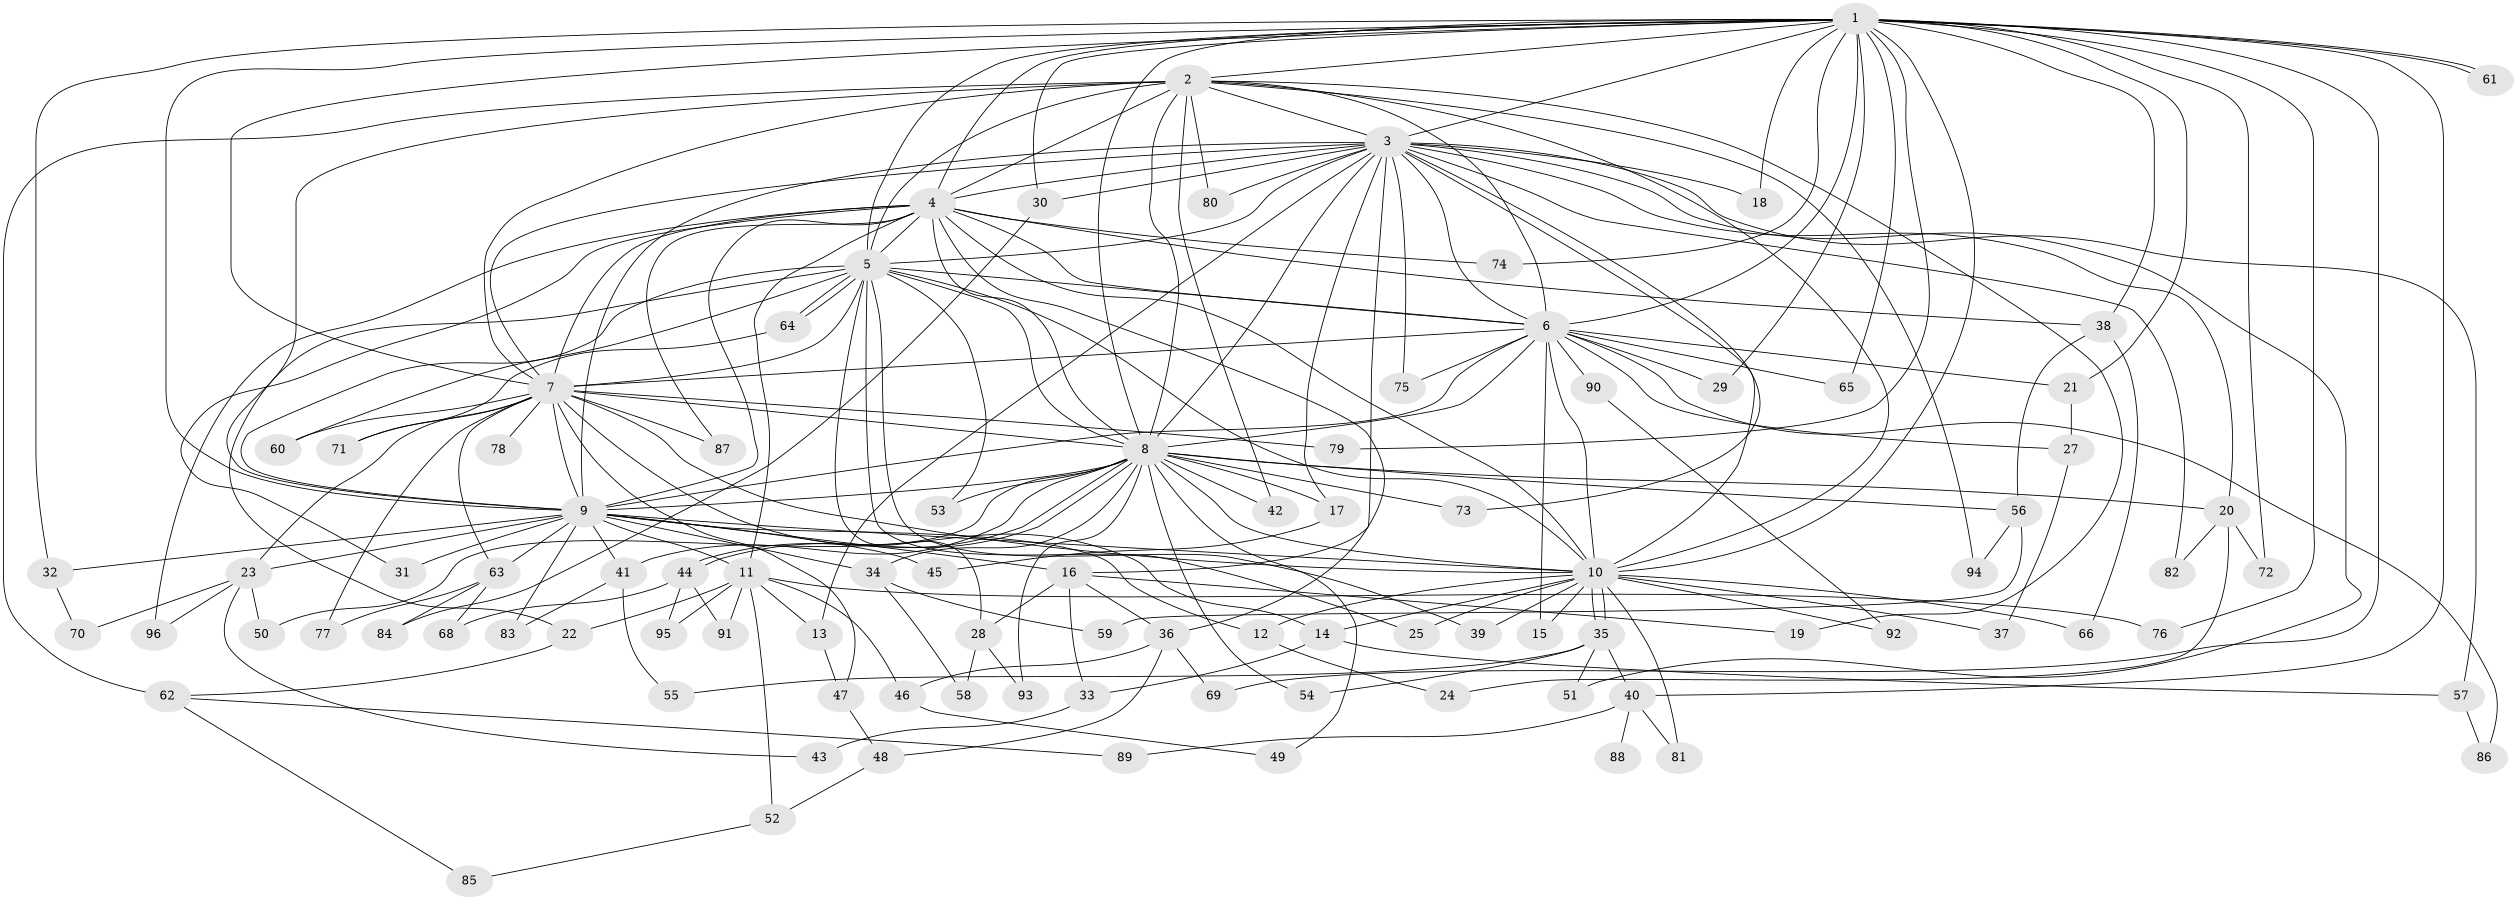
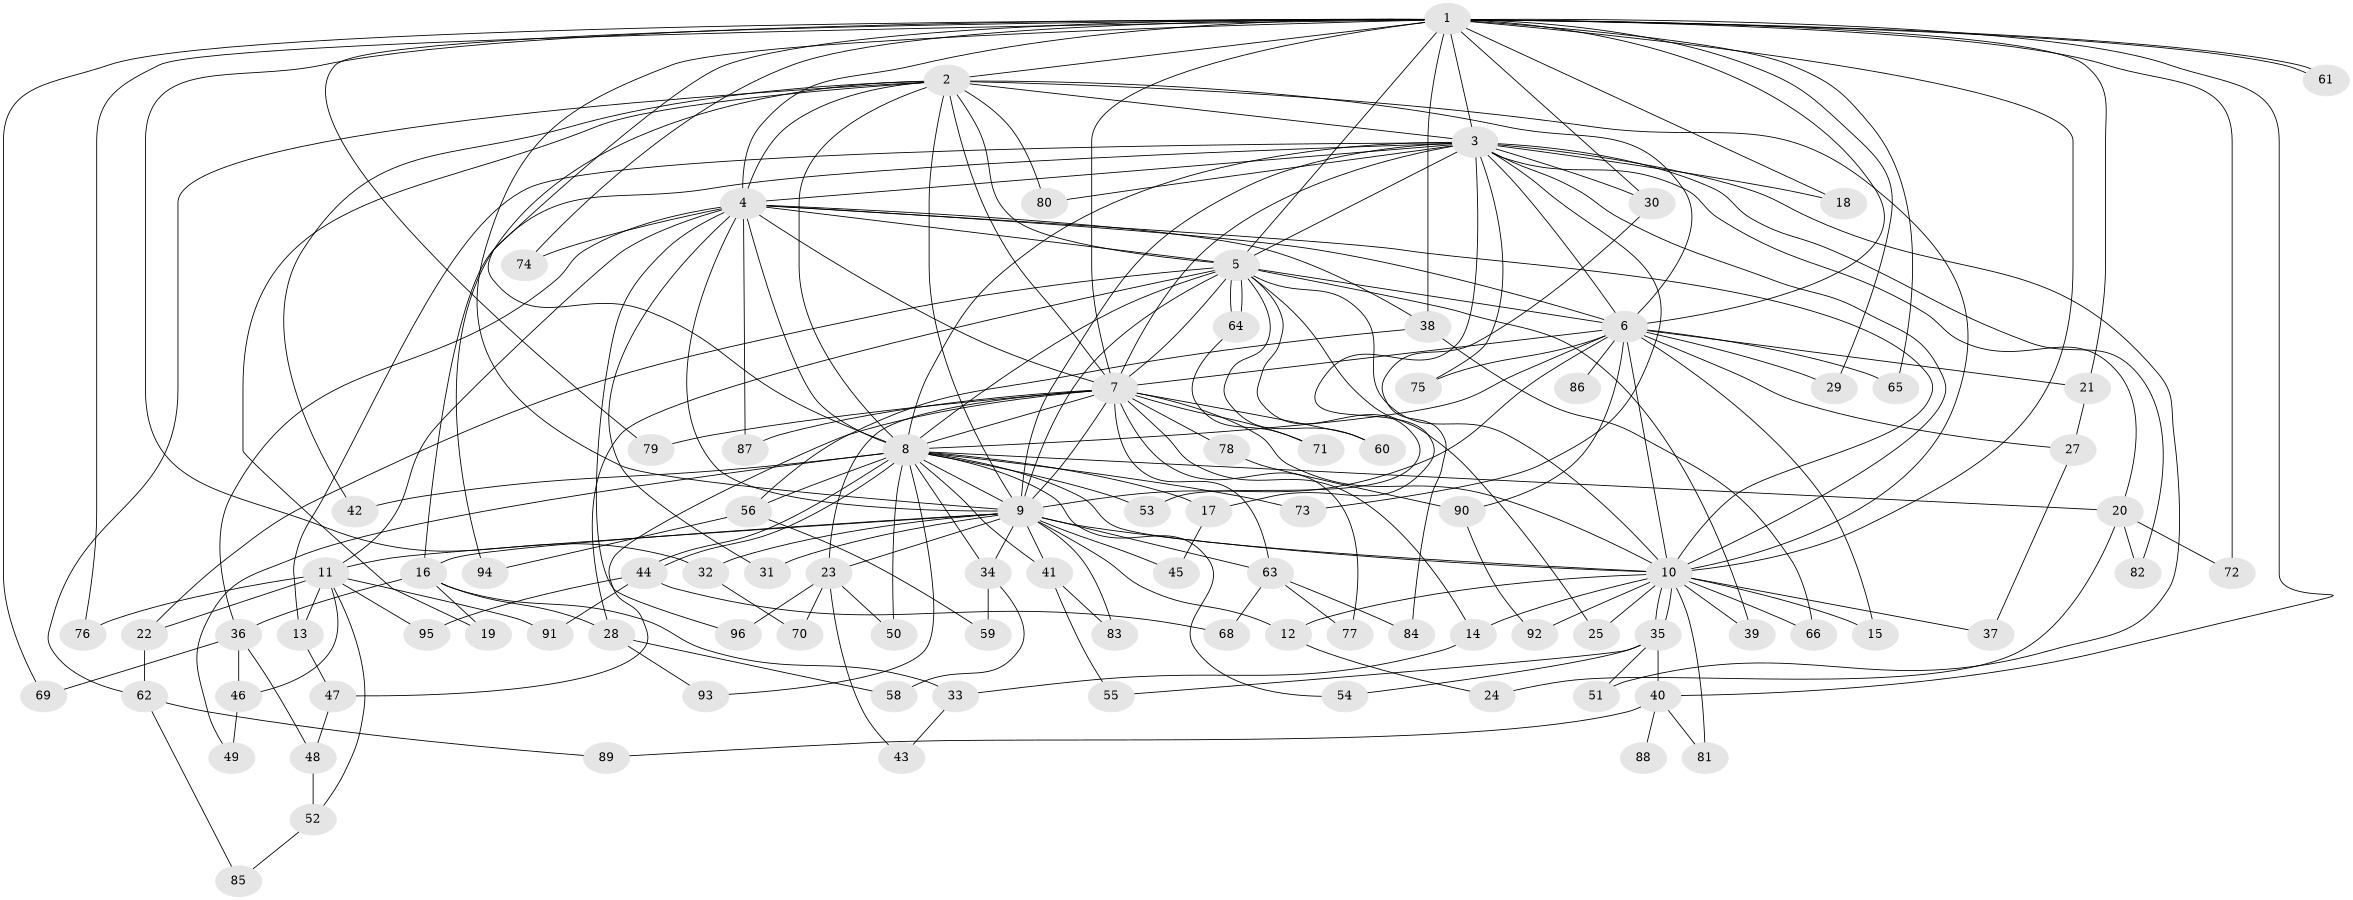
none -> (1343, 485)
(2461, 696) -> none
